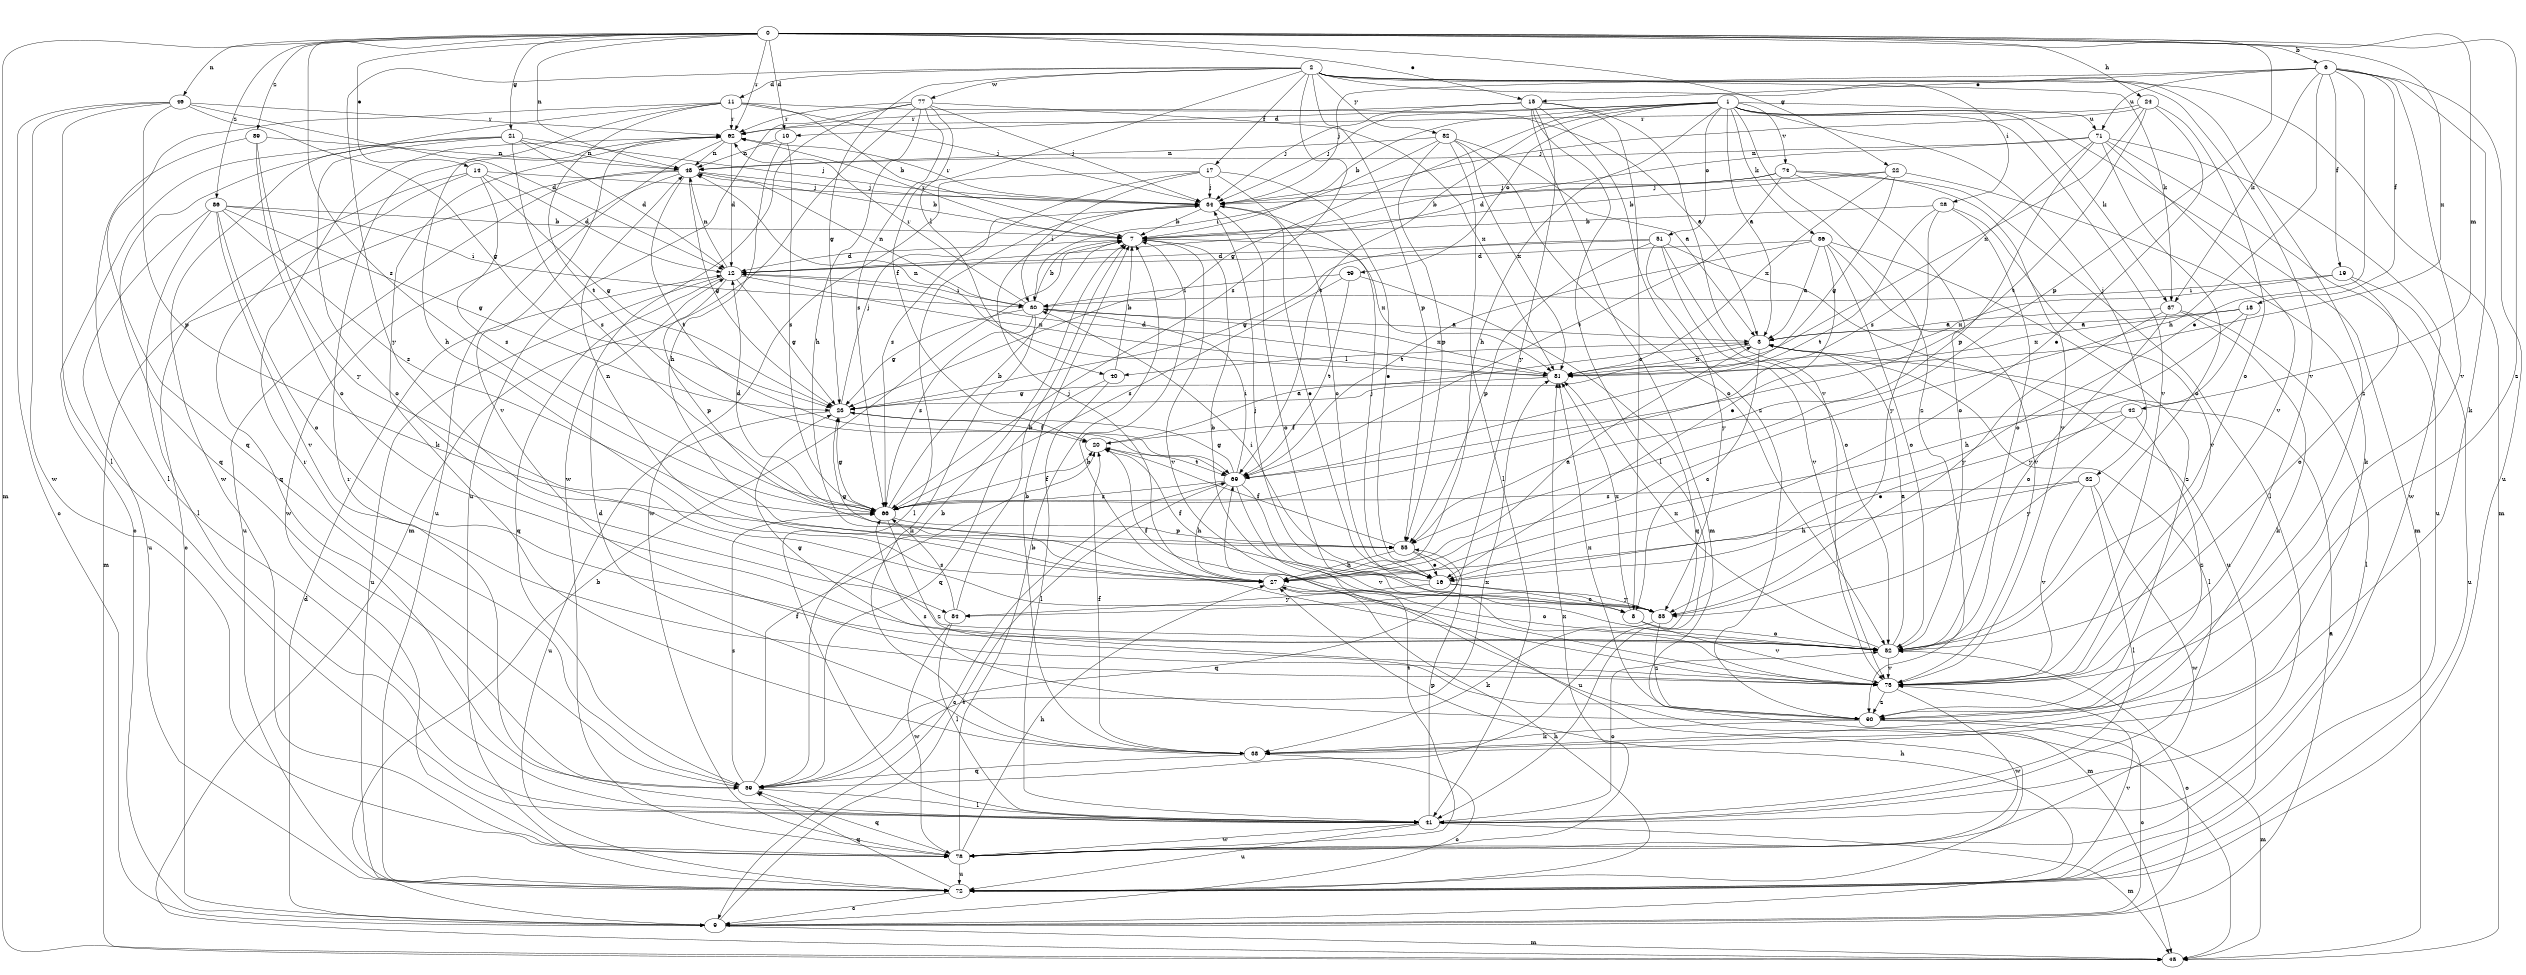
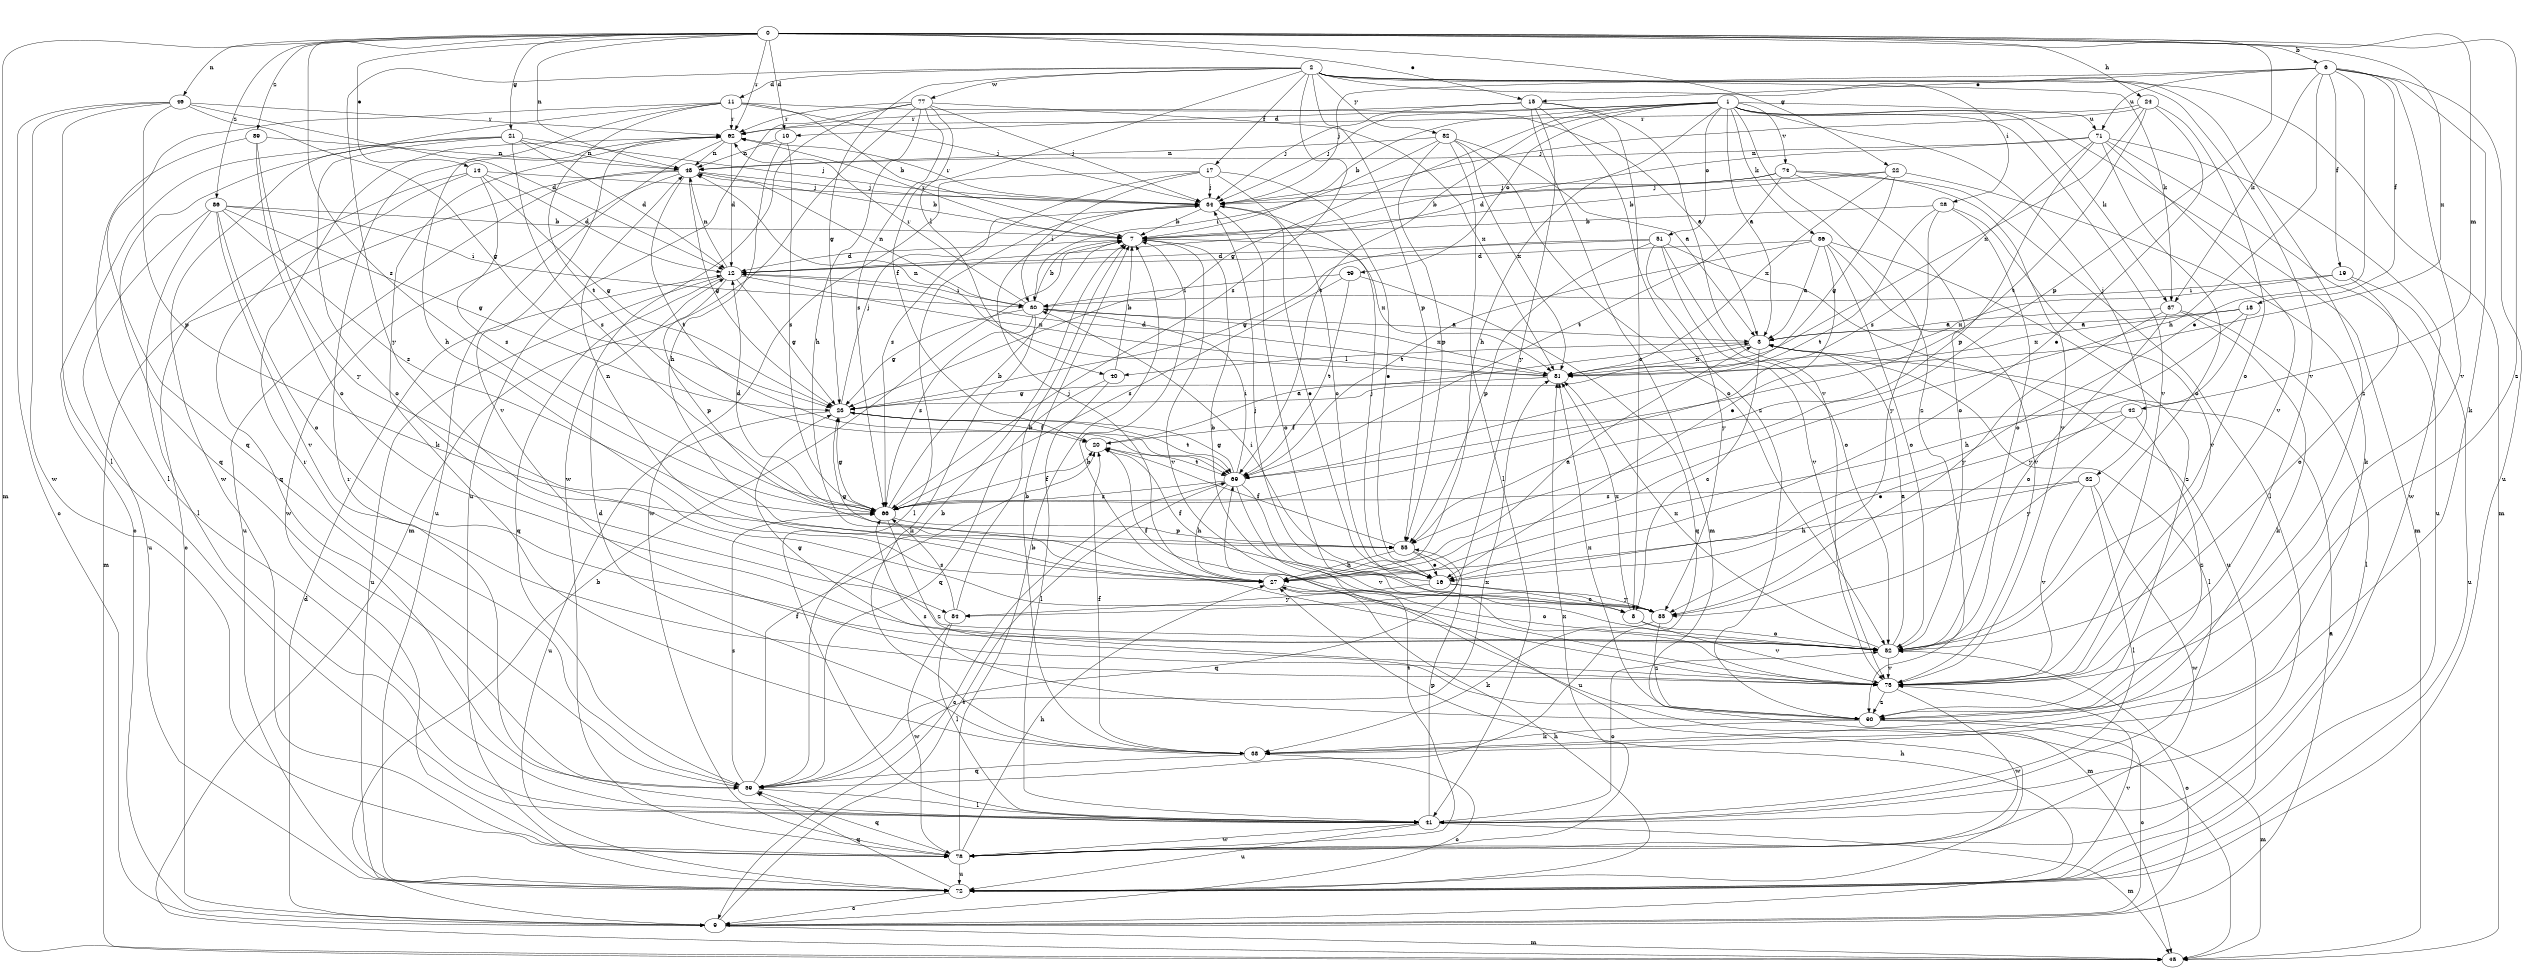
none -> (1102, 427)
(1687, 498) -> none
